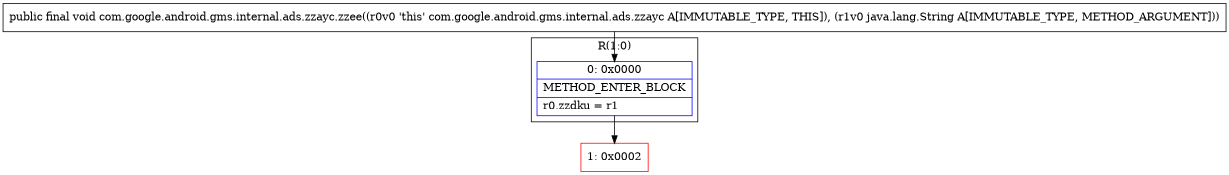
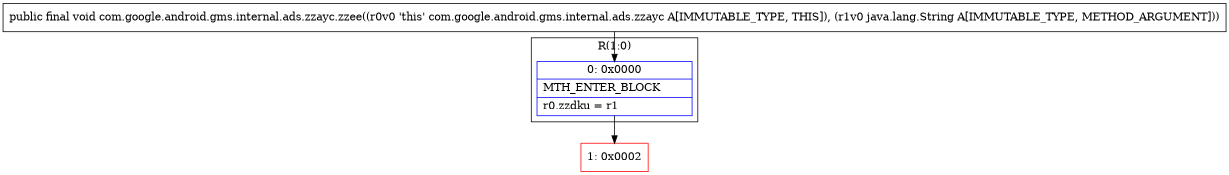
(615, 88) -> (602, 88)
